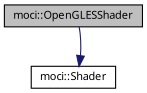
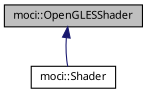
(81, 41) -> (66, 52)
